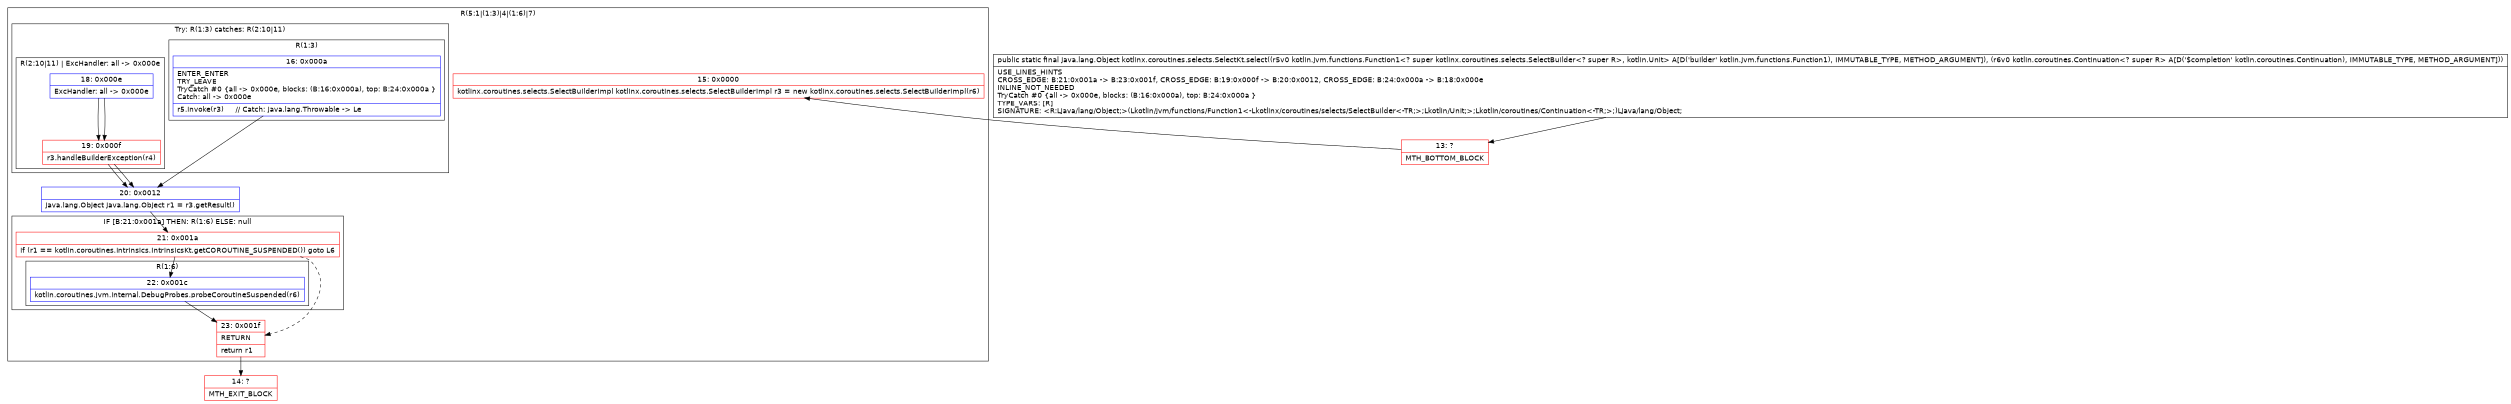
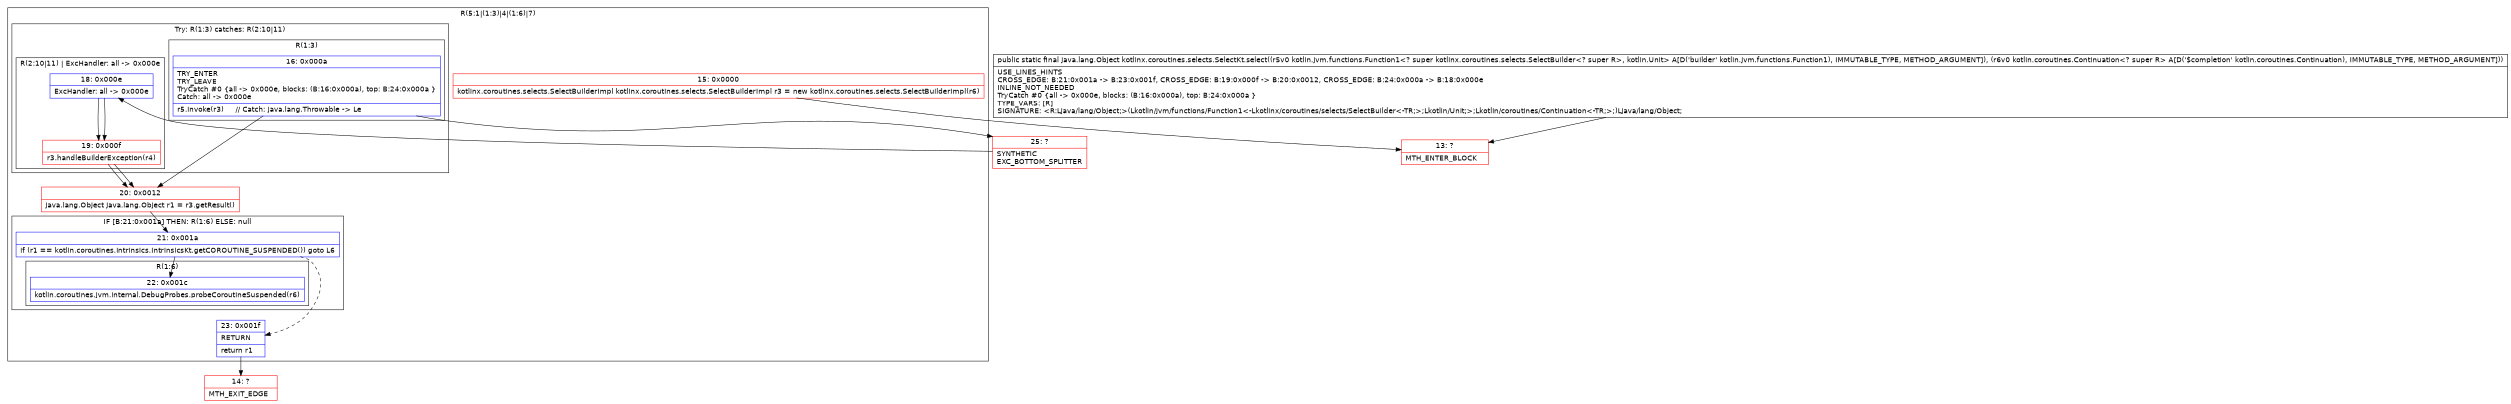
(203, 74) -> (198, 74)
(1105, 130) -> (1096, 130)
none -> (1040, 152)
(1445, 158) -> (1441, 158)
(140, 199) -> (140, 199)
(178, 245) -> (178, 245)
(203, 313) -> none
(241, 339) -> (241, 339)
(241, 394) -> (239, 394)
